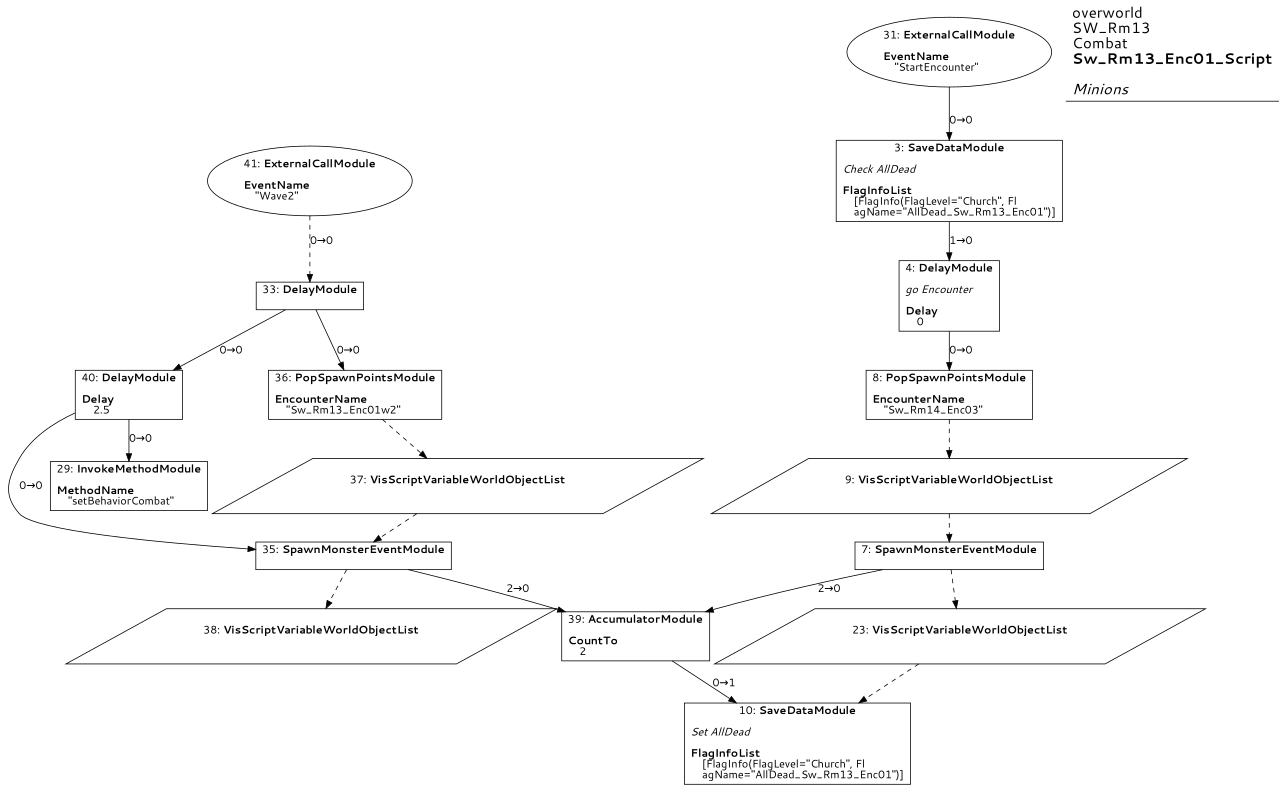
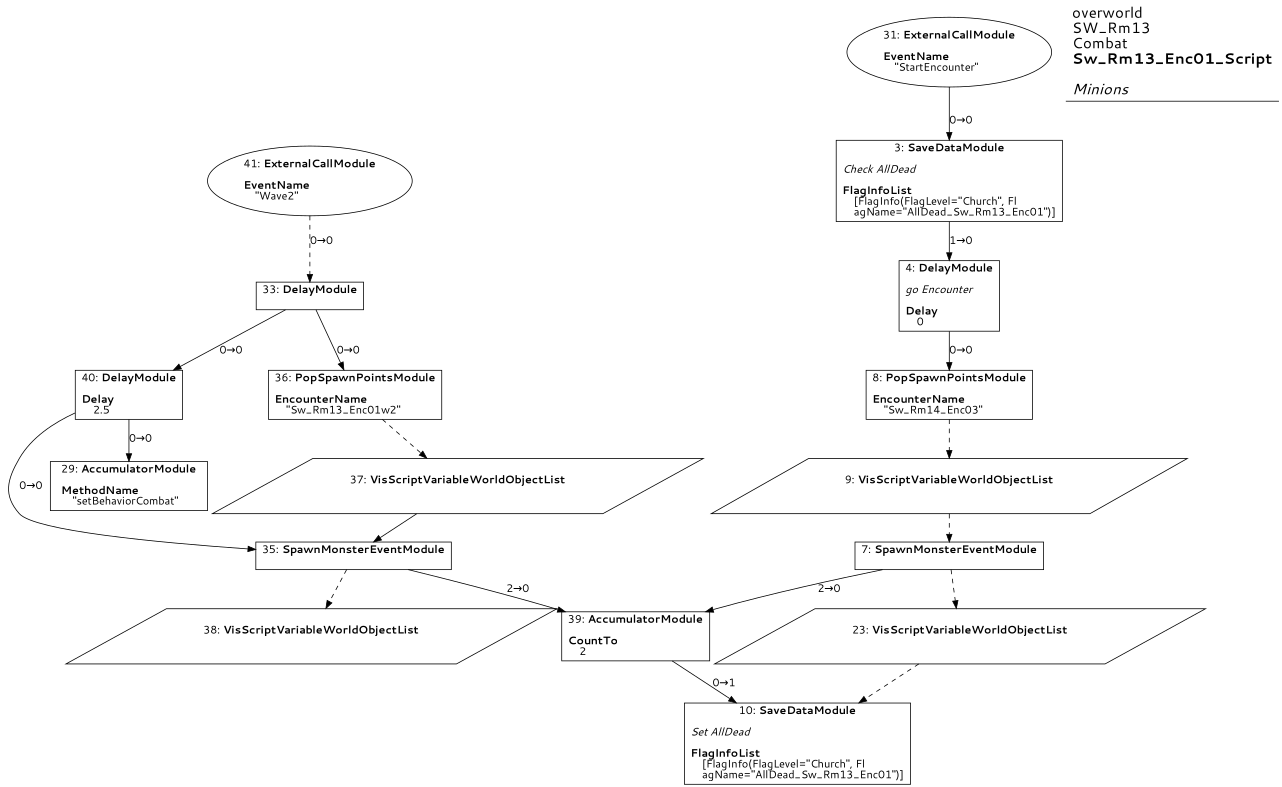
(139, 469) -> (139, 469)
(398, 526) -> (398, 526)
